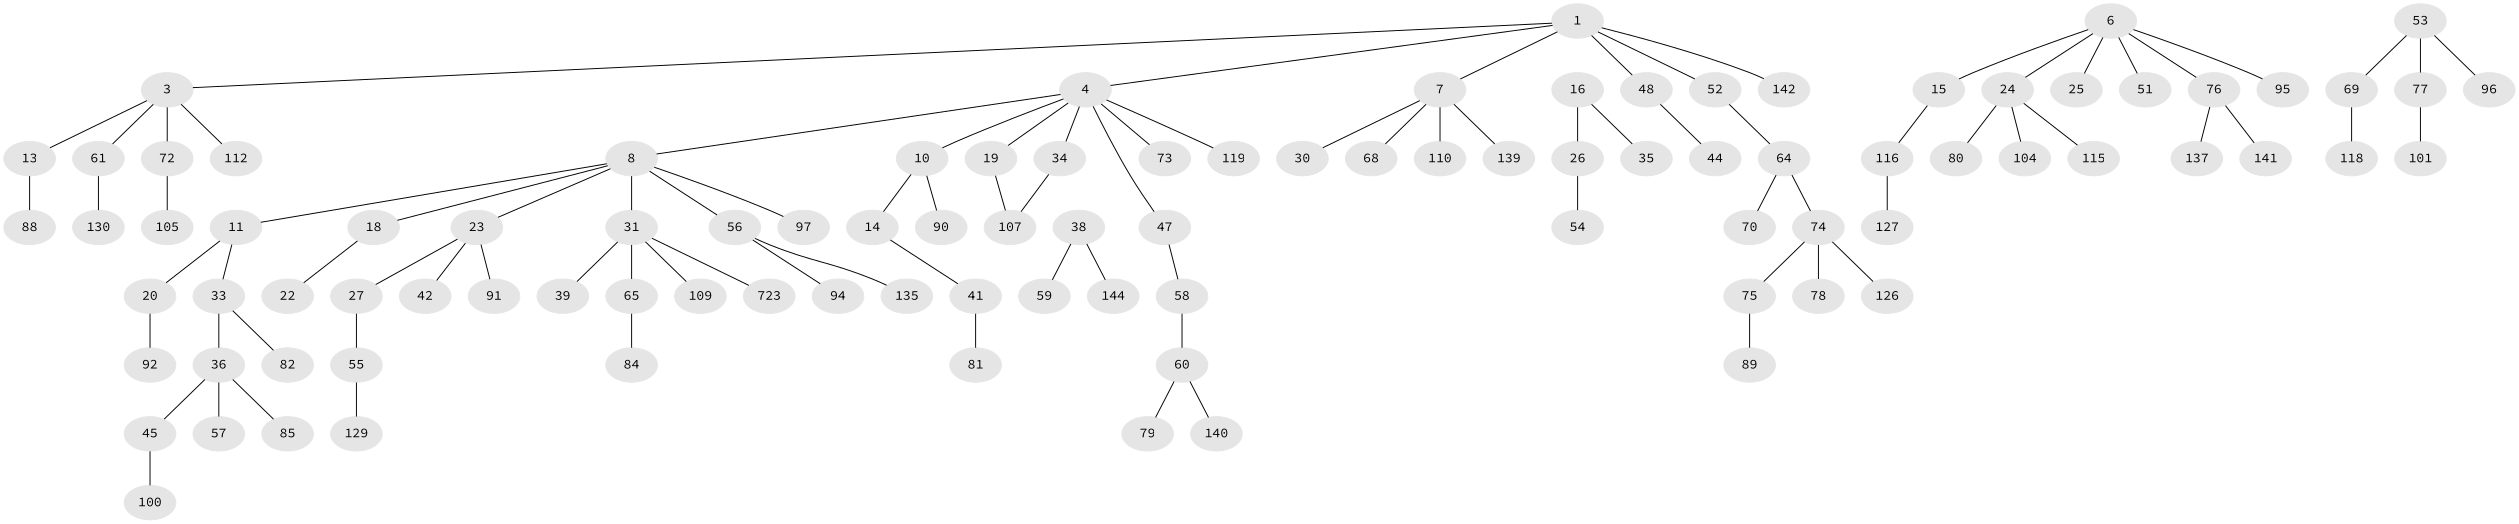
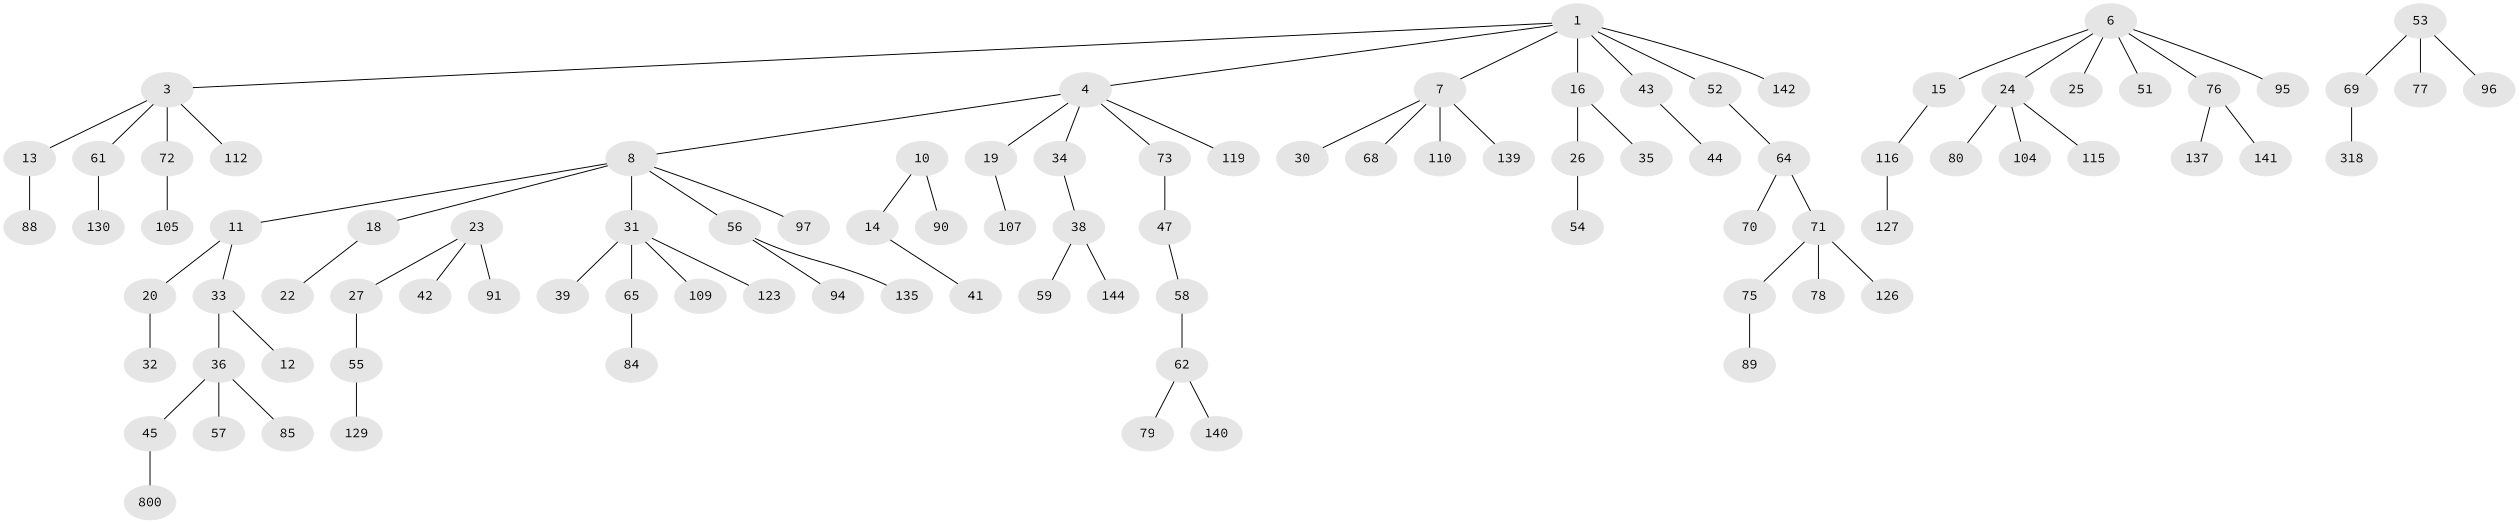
none -> (1578, 56)
(1646, 90) -> (1646, 90)
(1003, 122) -> none
(2352, 159) -> (2352, 159)
(2420, 159) -> none
(1121, 160) -> (1165, 193)
(554, 193) -> none
(1035, 193) -> (1069, 193)
(1818, 227) -> (1818, 227)
(769, 296) -> (769, 296)
(150, 365) -> (150, 365)
(288, 365) -> (288, 365)
(976, 365) -> none
(1182, 365) -> (1182, 365)
(150, 503) -> (150, 503)
